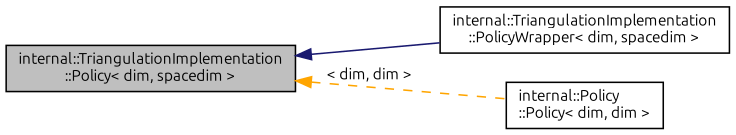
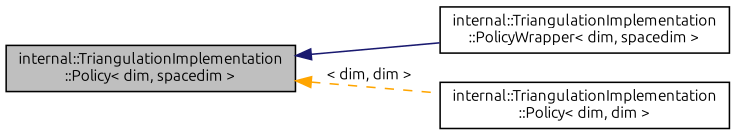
(585, 105) -> (585, 105)
